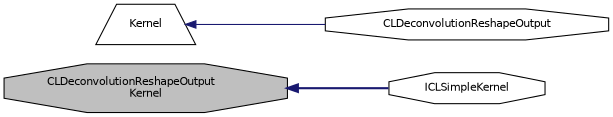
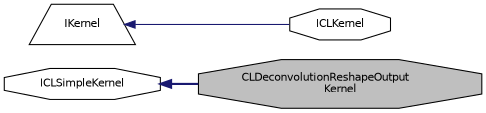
(146, 24) -> (82, 24)
(467, 24) -> (340, 24)
(343, 88) -> (185, 84)
